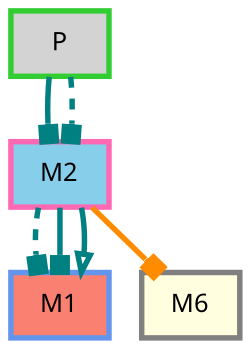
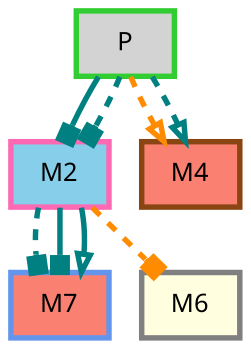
none -> (191, 174)
(119, 233) -> (119, 233)
(60, 305) -> (60, 305)
